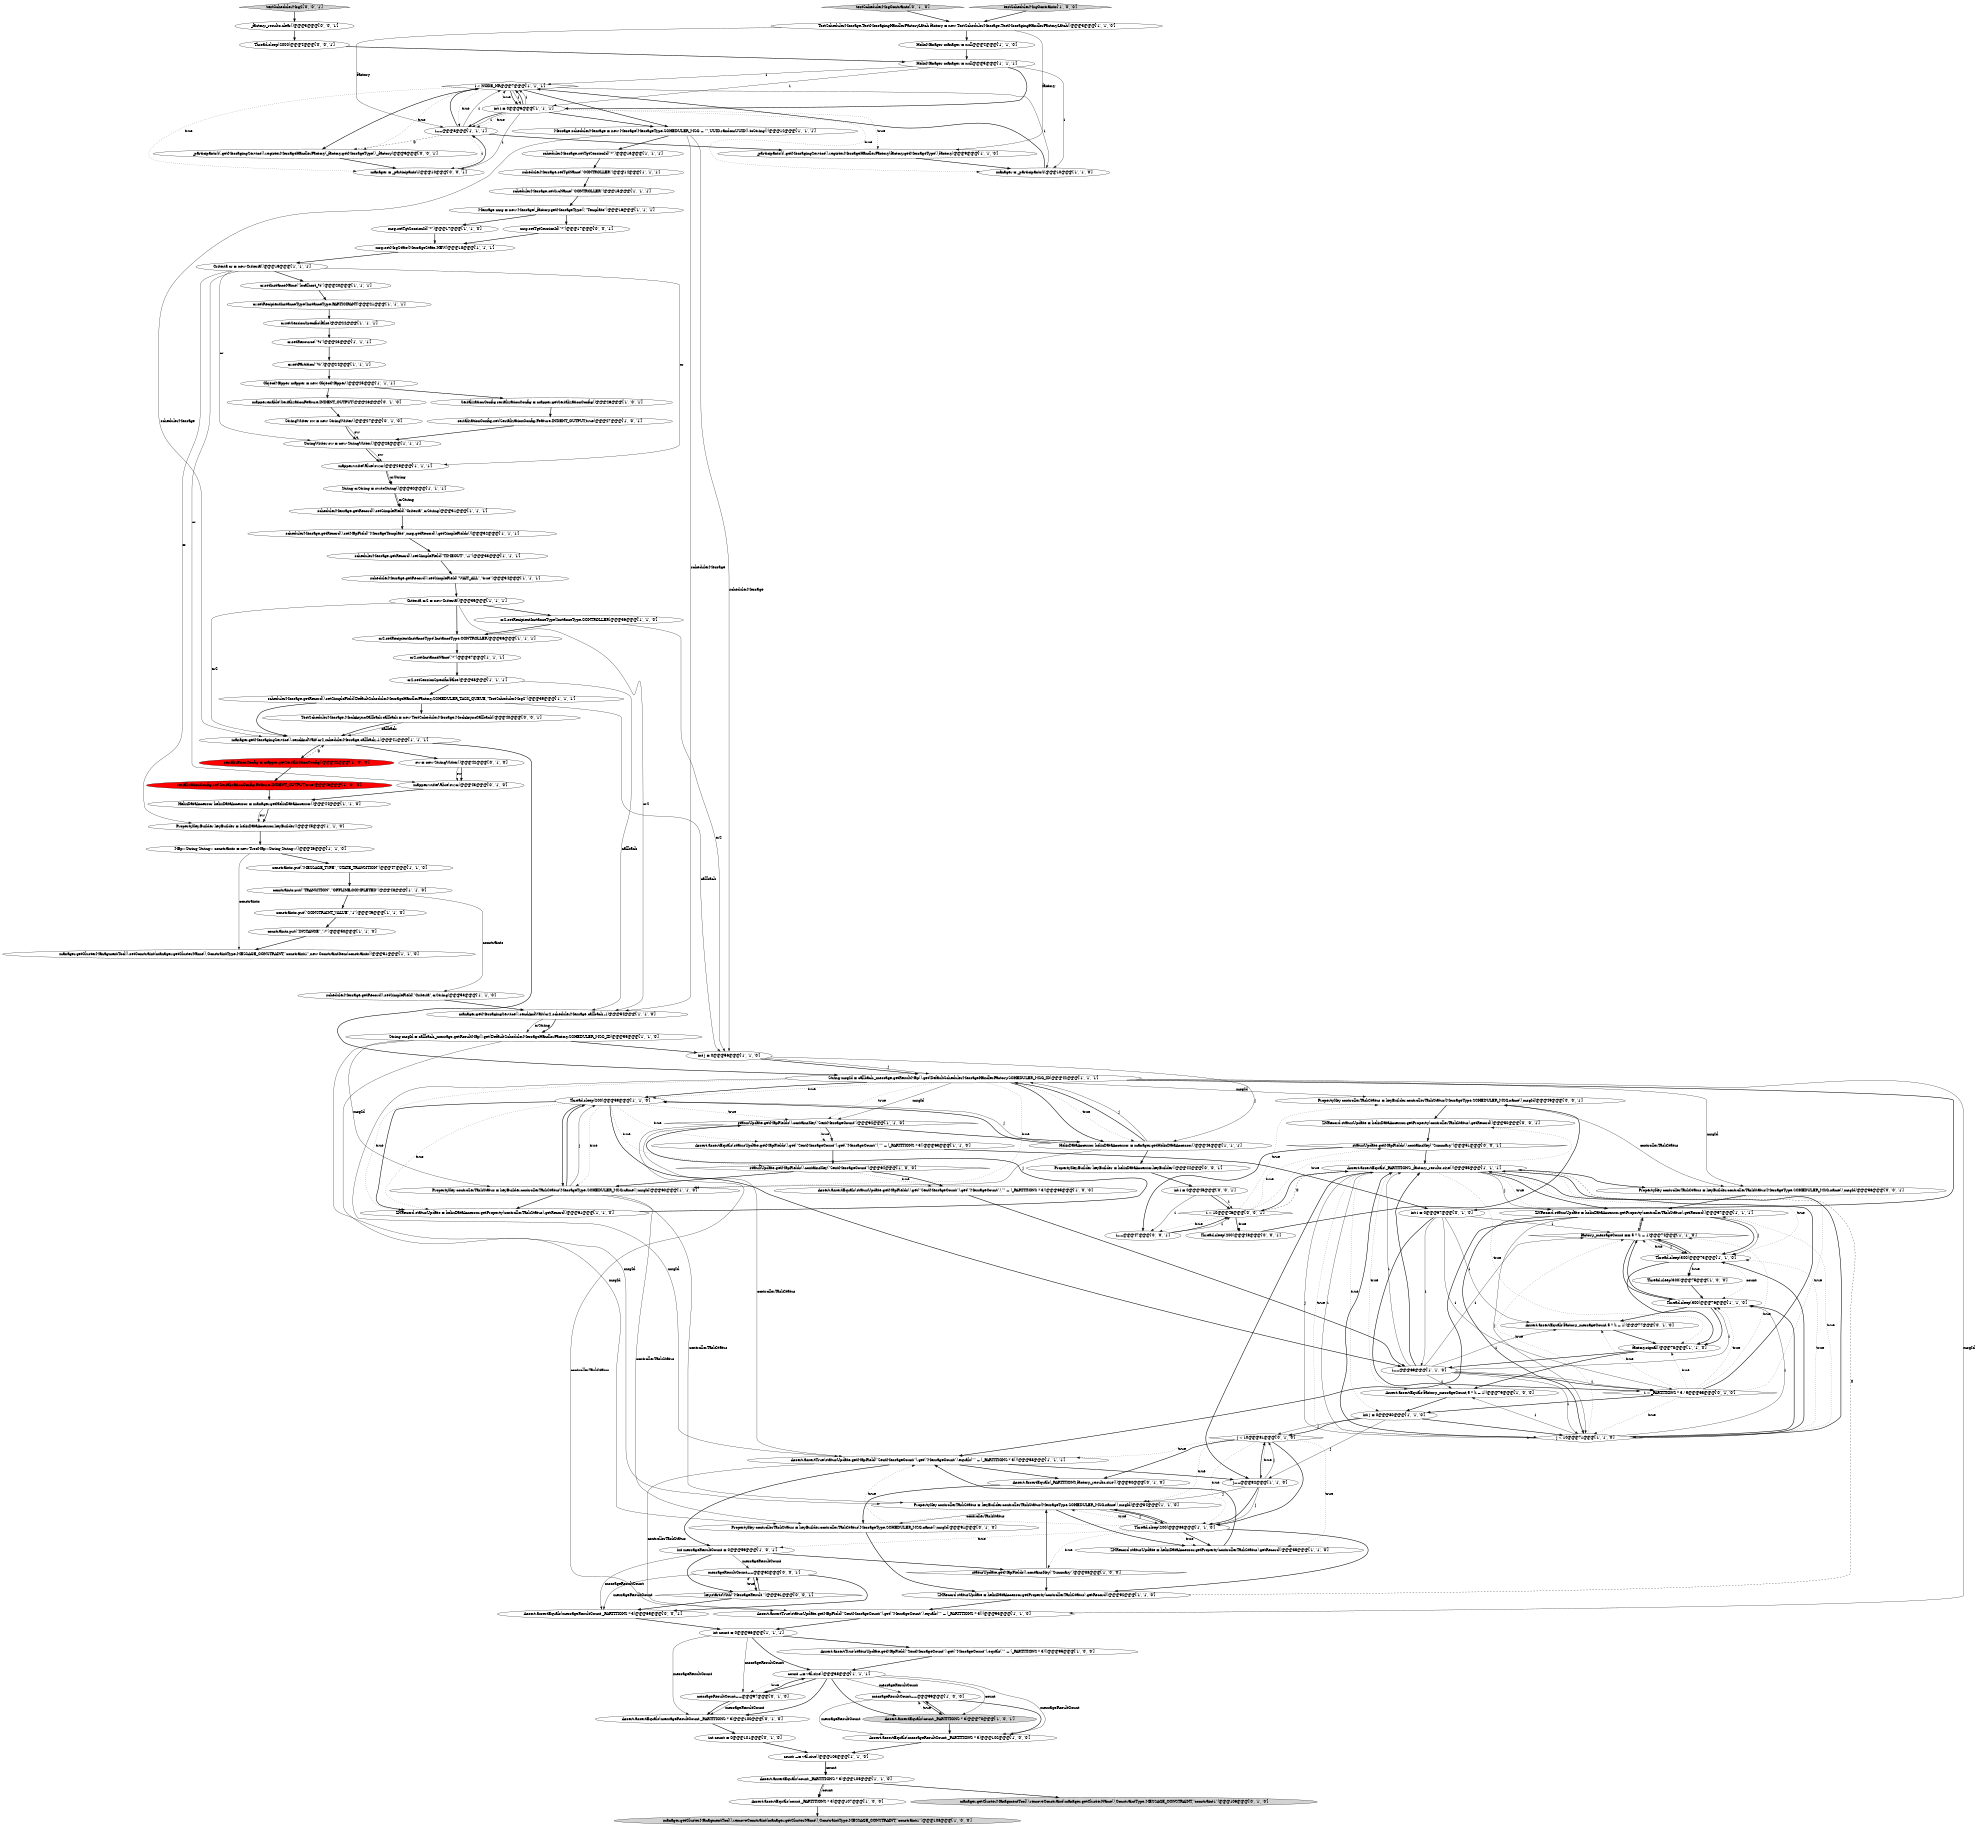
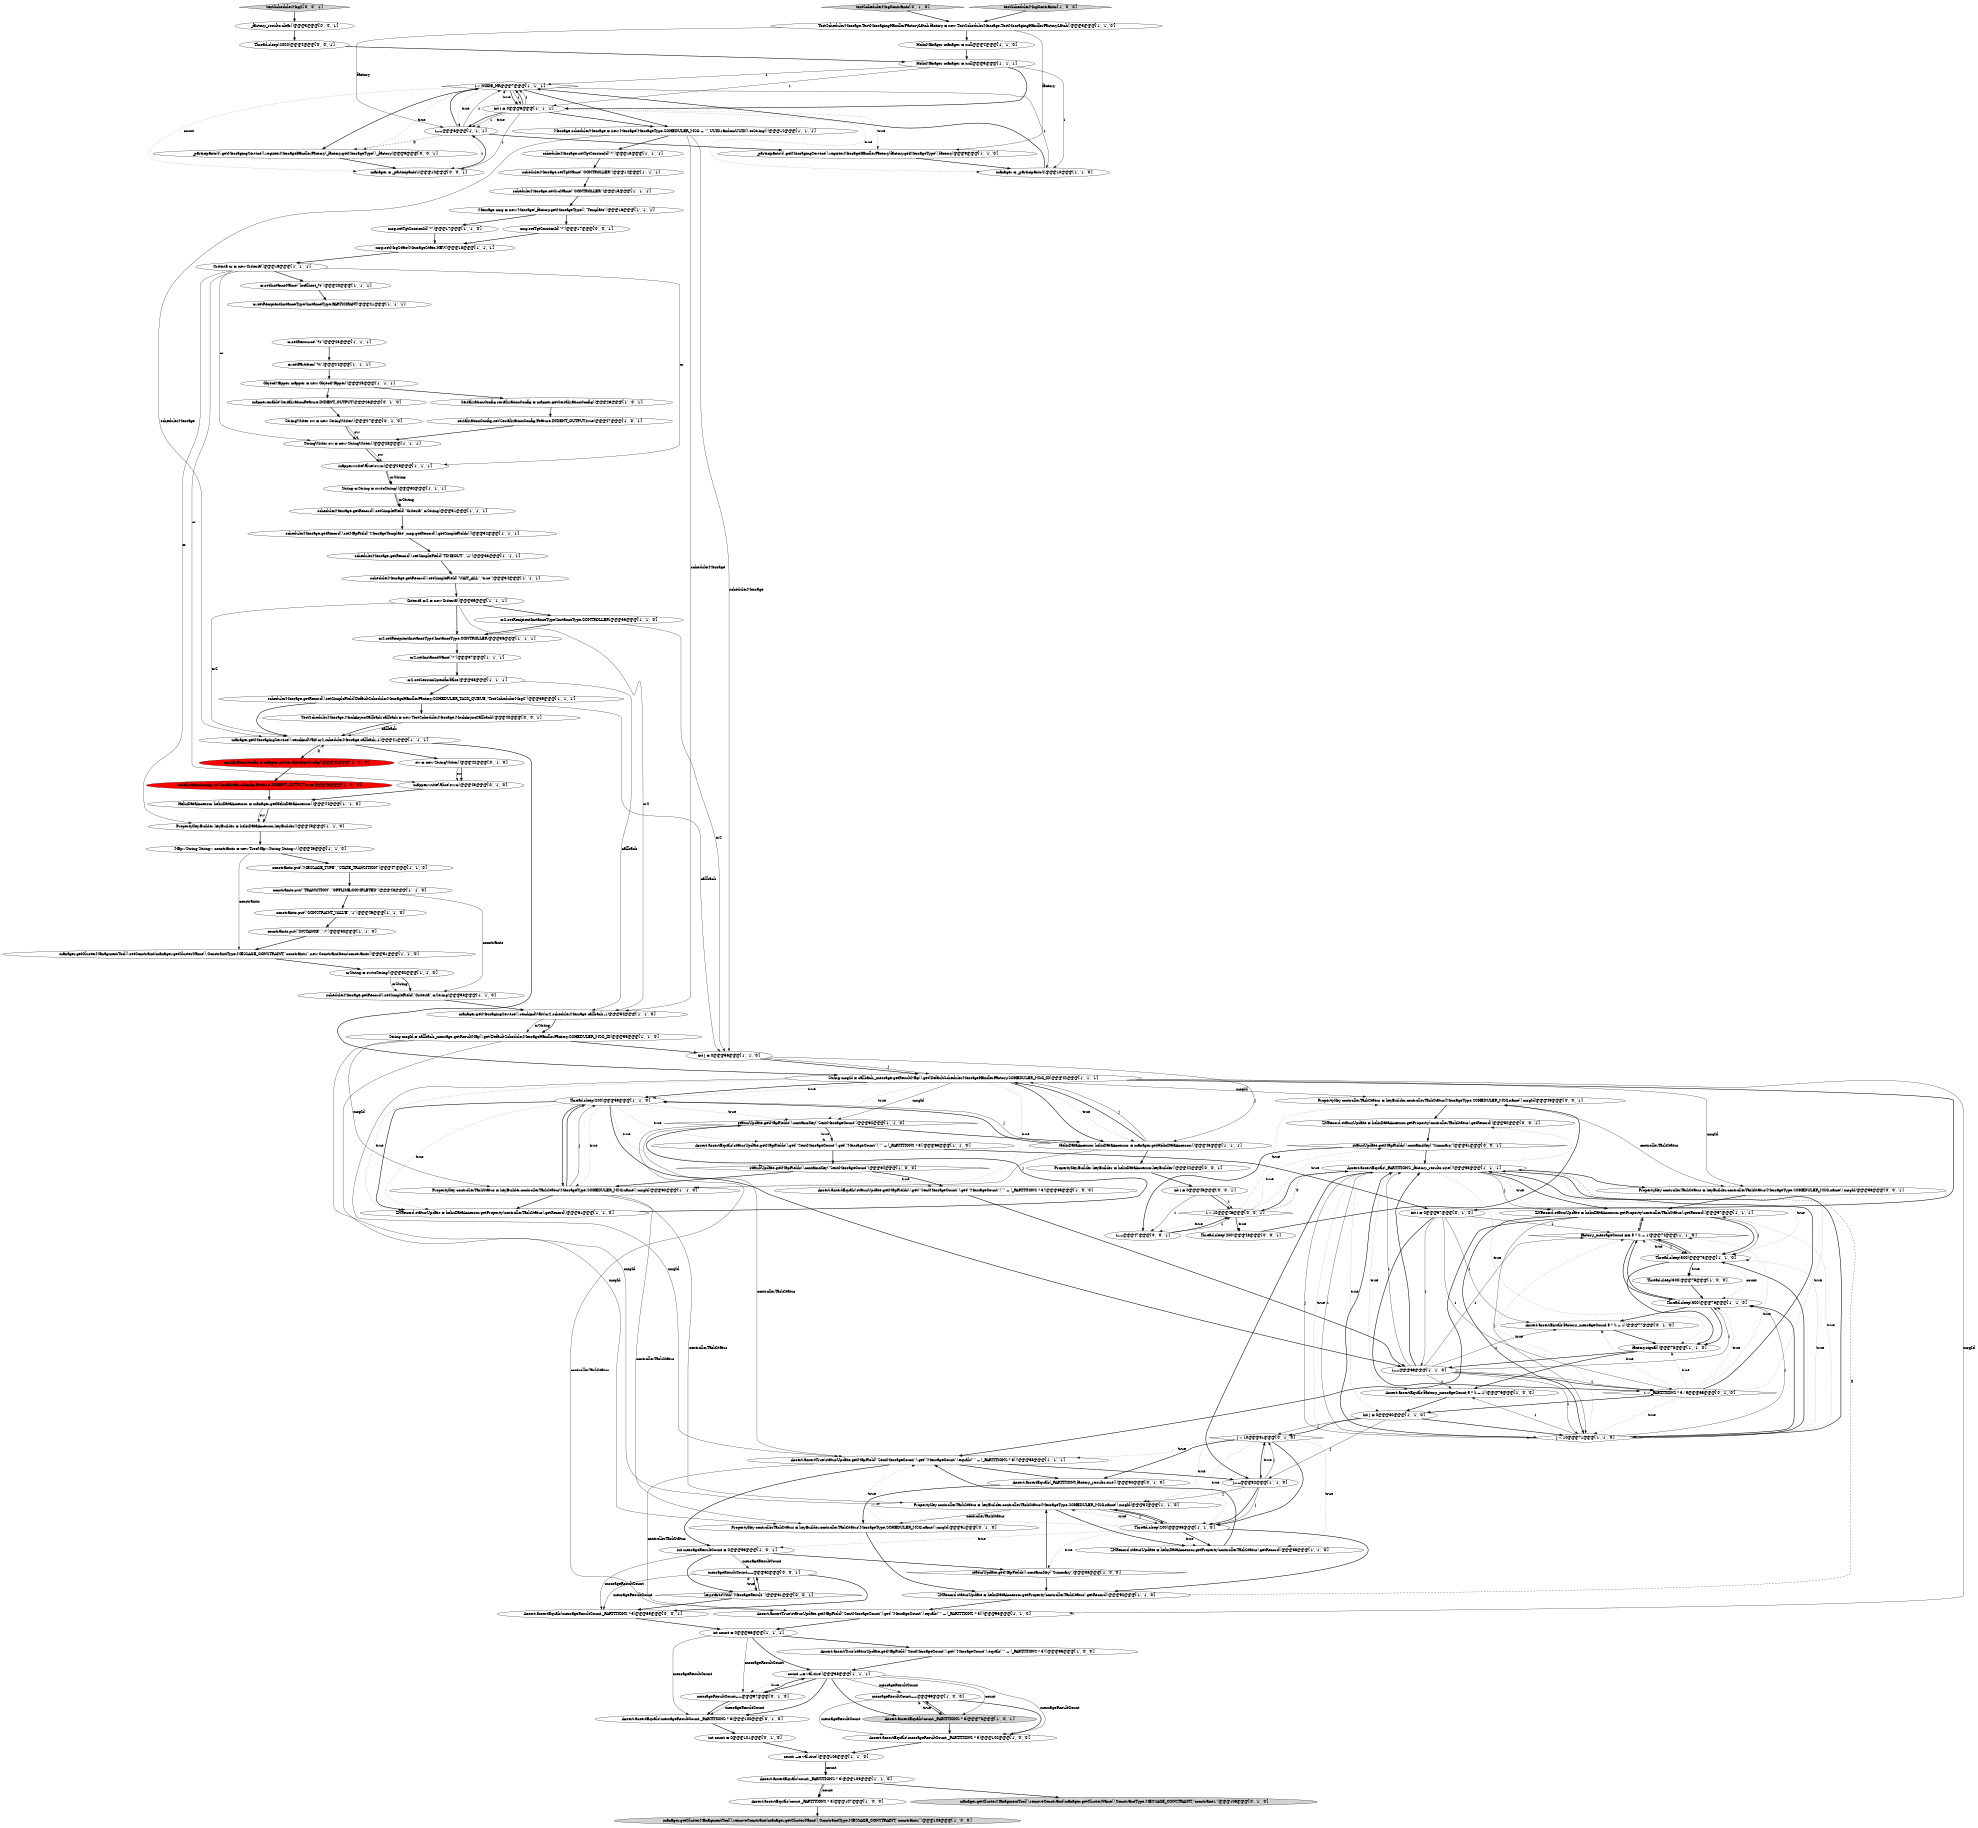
(189, 131) -> (189, 131)
(329, 323) -> none
none -> (392, 973)
